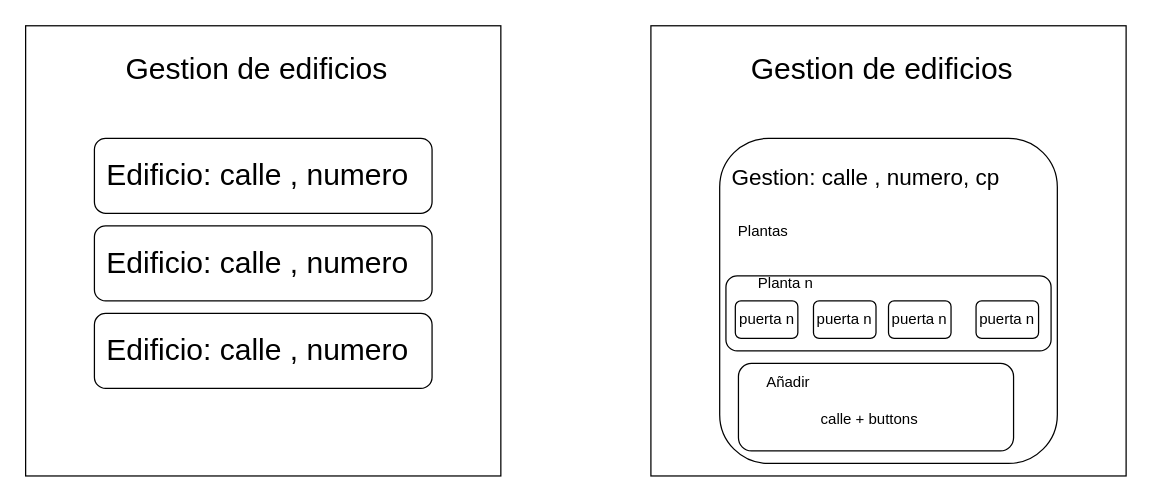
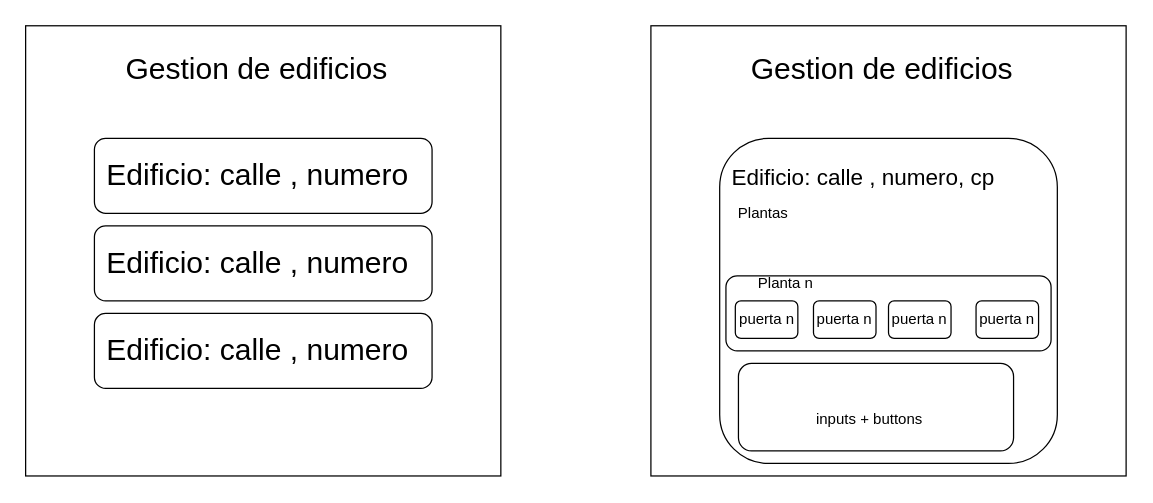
(892, 176) -> (892, 176)
(763, 232) -> (763, 213)
(788, 382) -> none
(869, 419) -> (869, 419)
